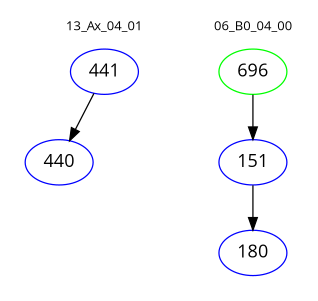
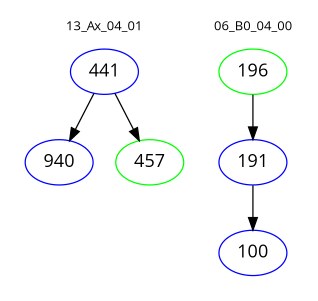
(253, 72) -> (253, 72)
(59, 162) -> (59, 162)
none -> (150, 162)
(253, 162) -> (253, 162)
(253, 253) -> (253, 253)
